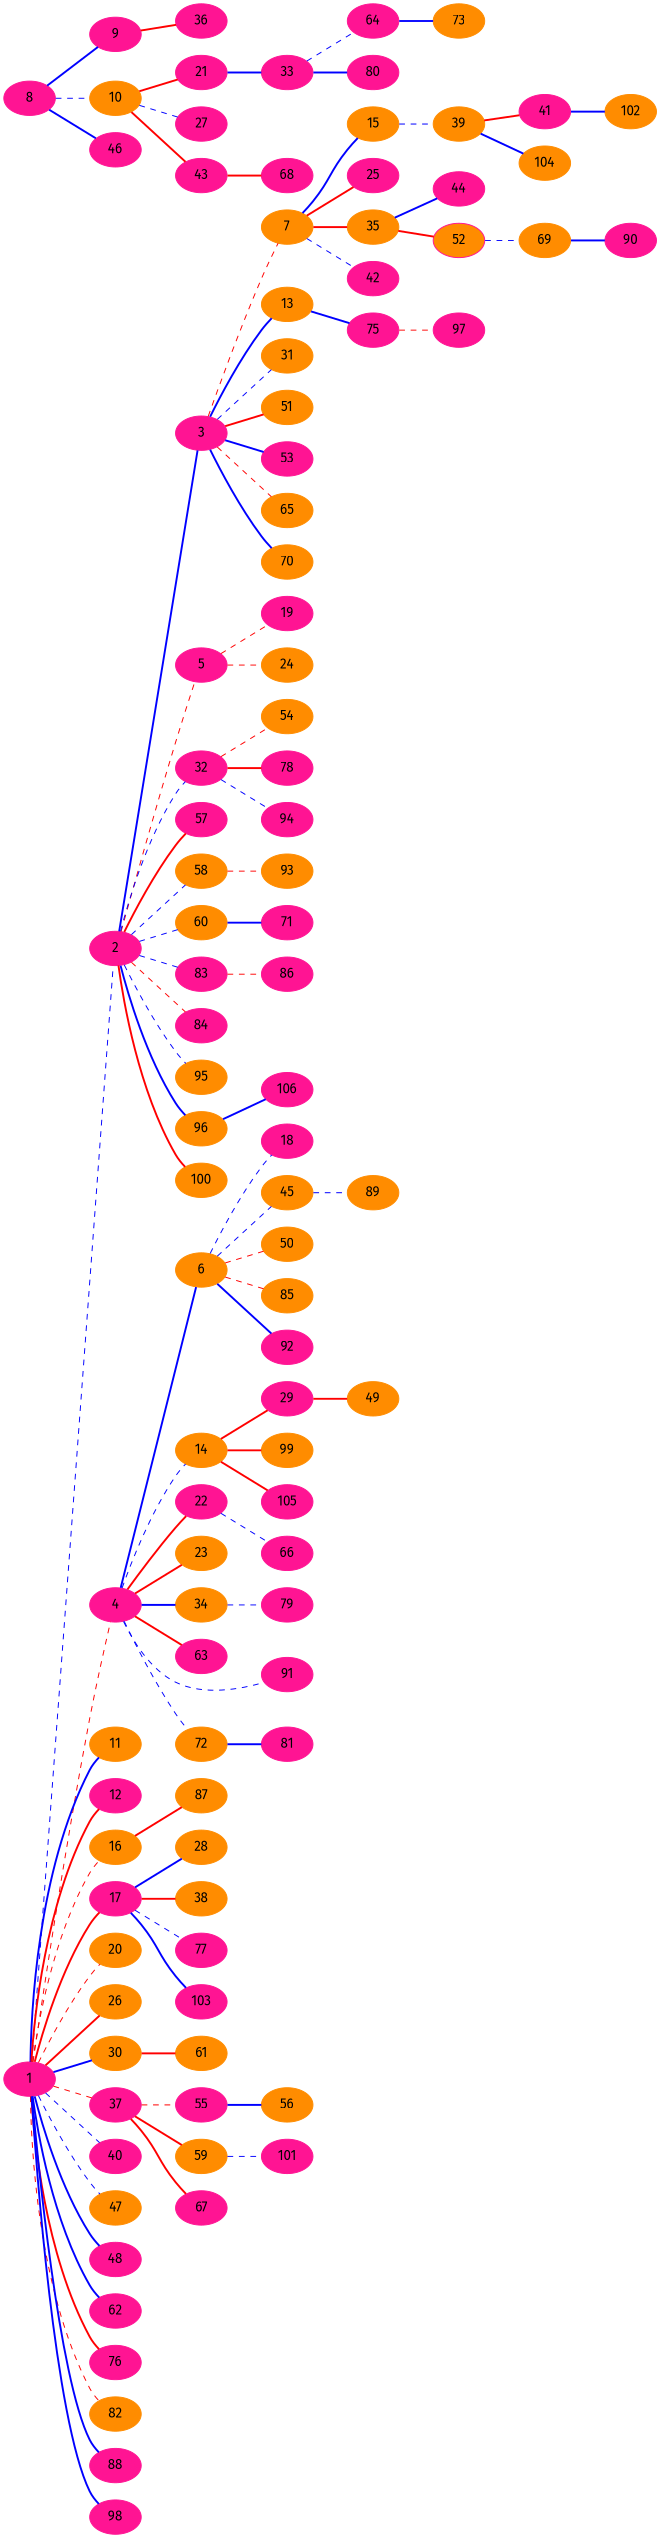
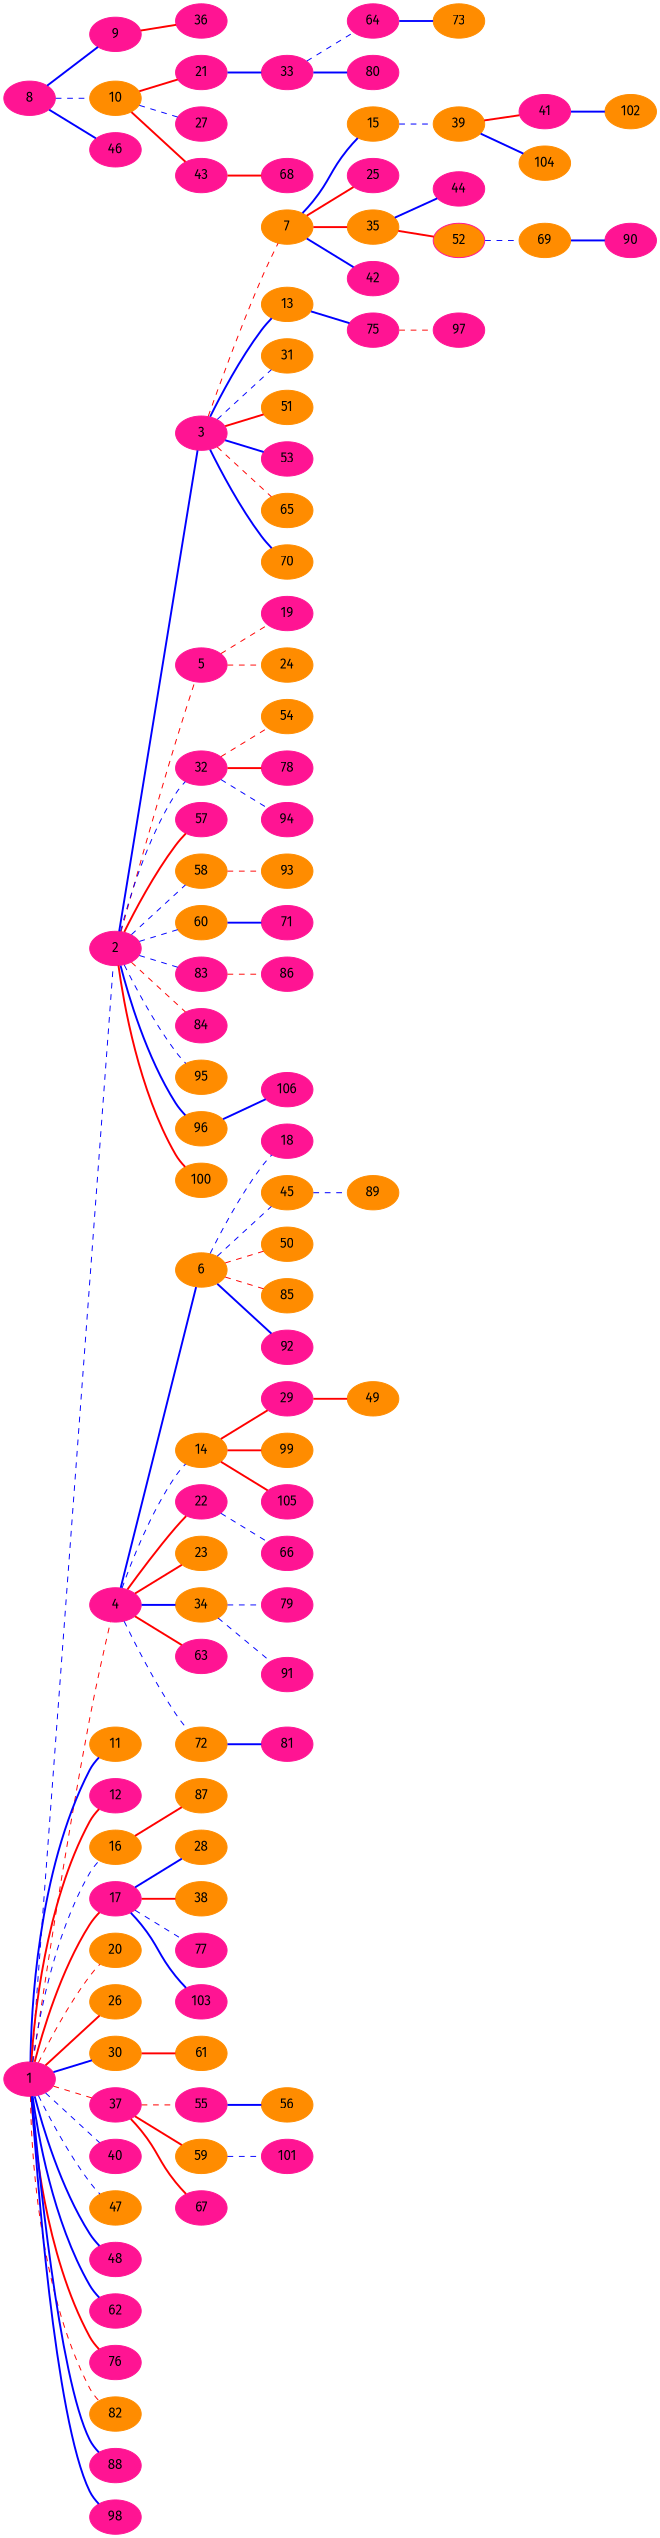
(330, 253) -> (330, 253)
(180, 1684) -> (244, 1640)
(55, 1957) -> (55, 1957)
